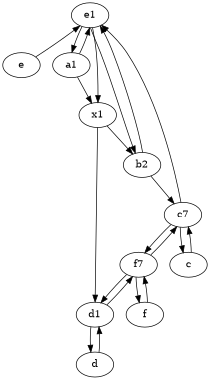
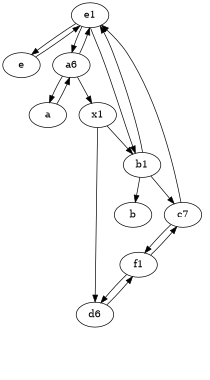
(97, 61) -> (56, 37)
(71, 65) -> (71, 65)
none -> (48, 115)
(142, 165) -> (142, 165)
none -> (133, 215)
(139, 265) -> (139, 265)
(189, 265) -> none
(95, 315) -> (95, 315)
(145, 315) -> none
(95, 365) -> none
